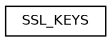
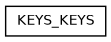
(56, 21) -> (56, 21)
